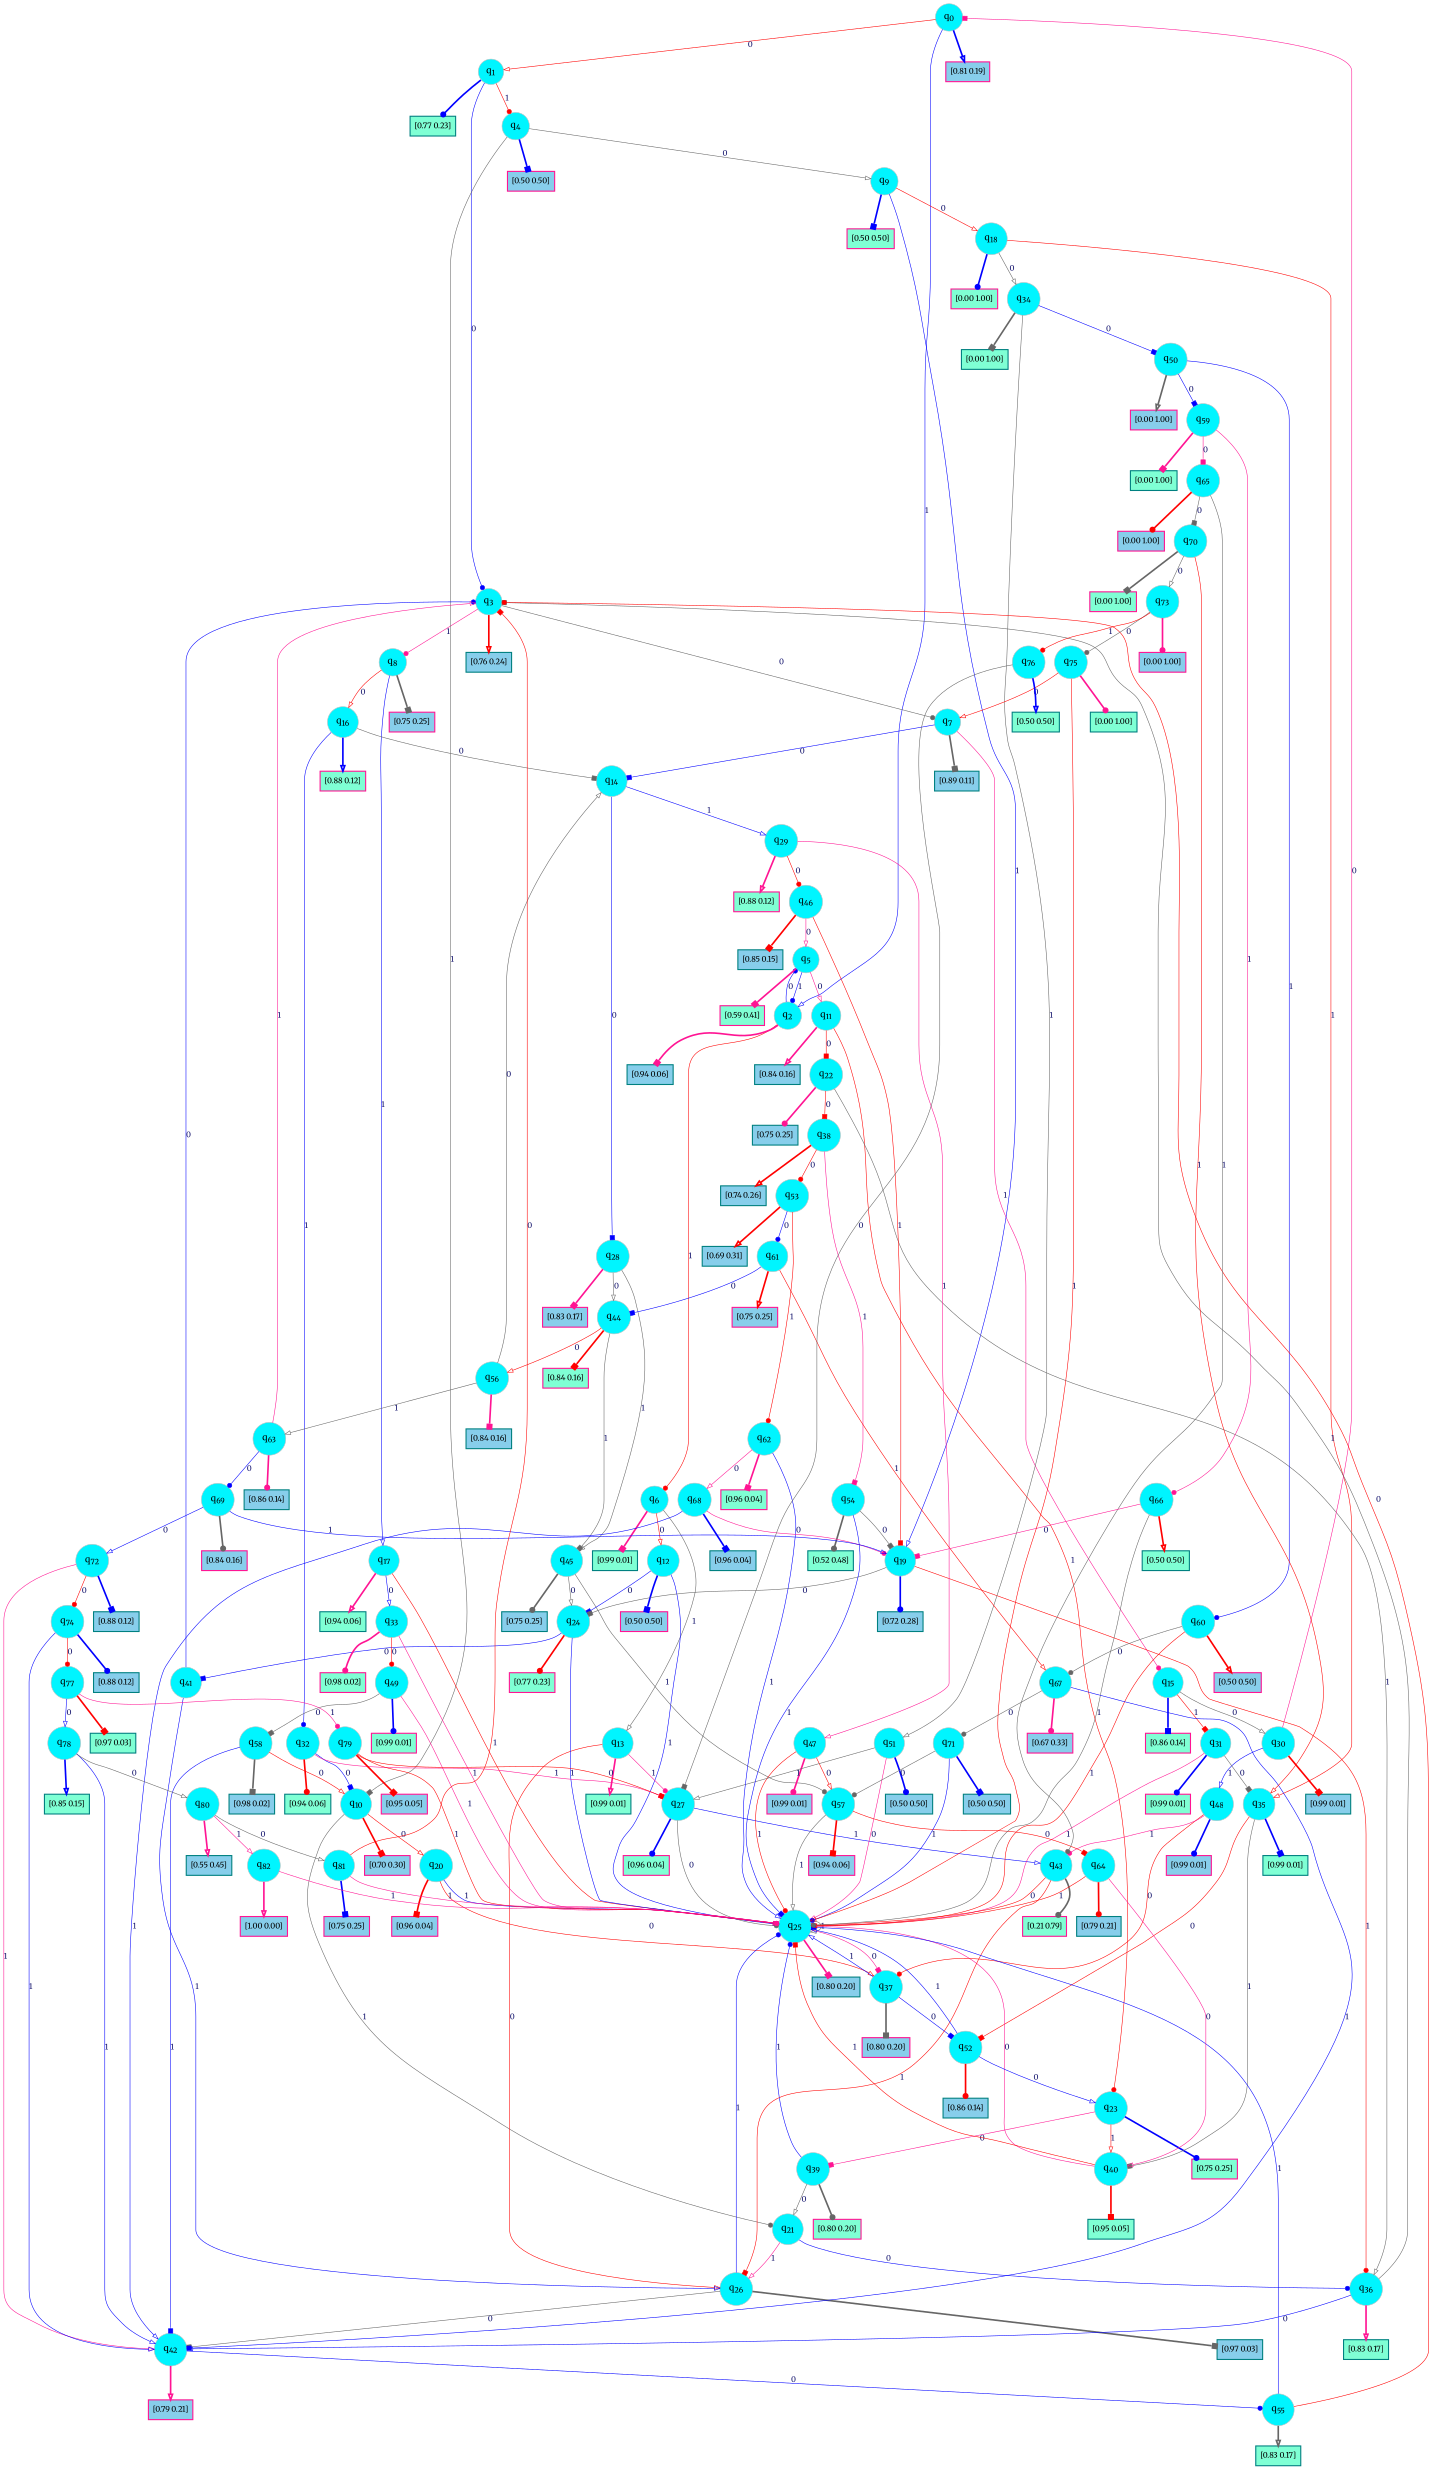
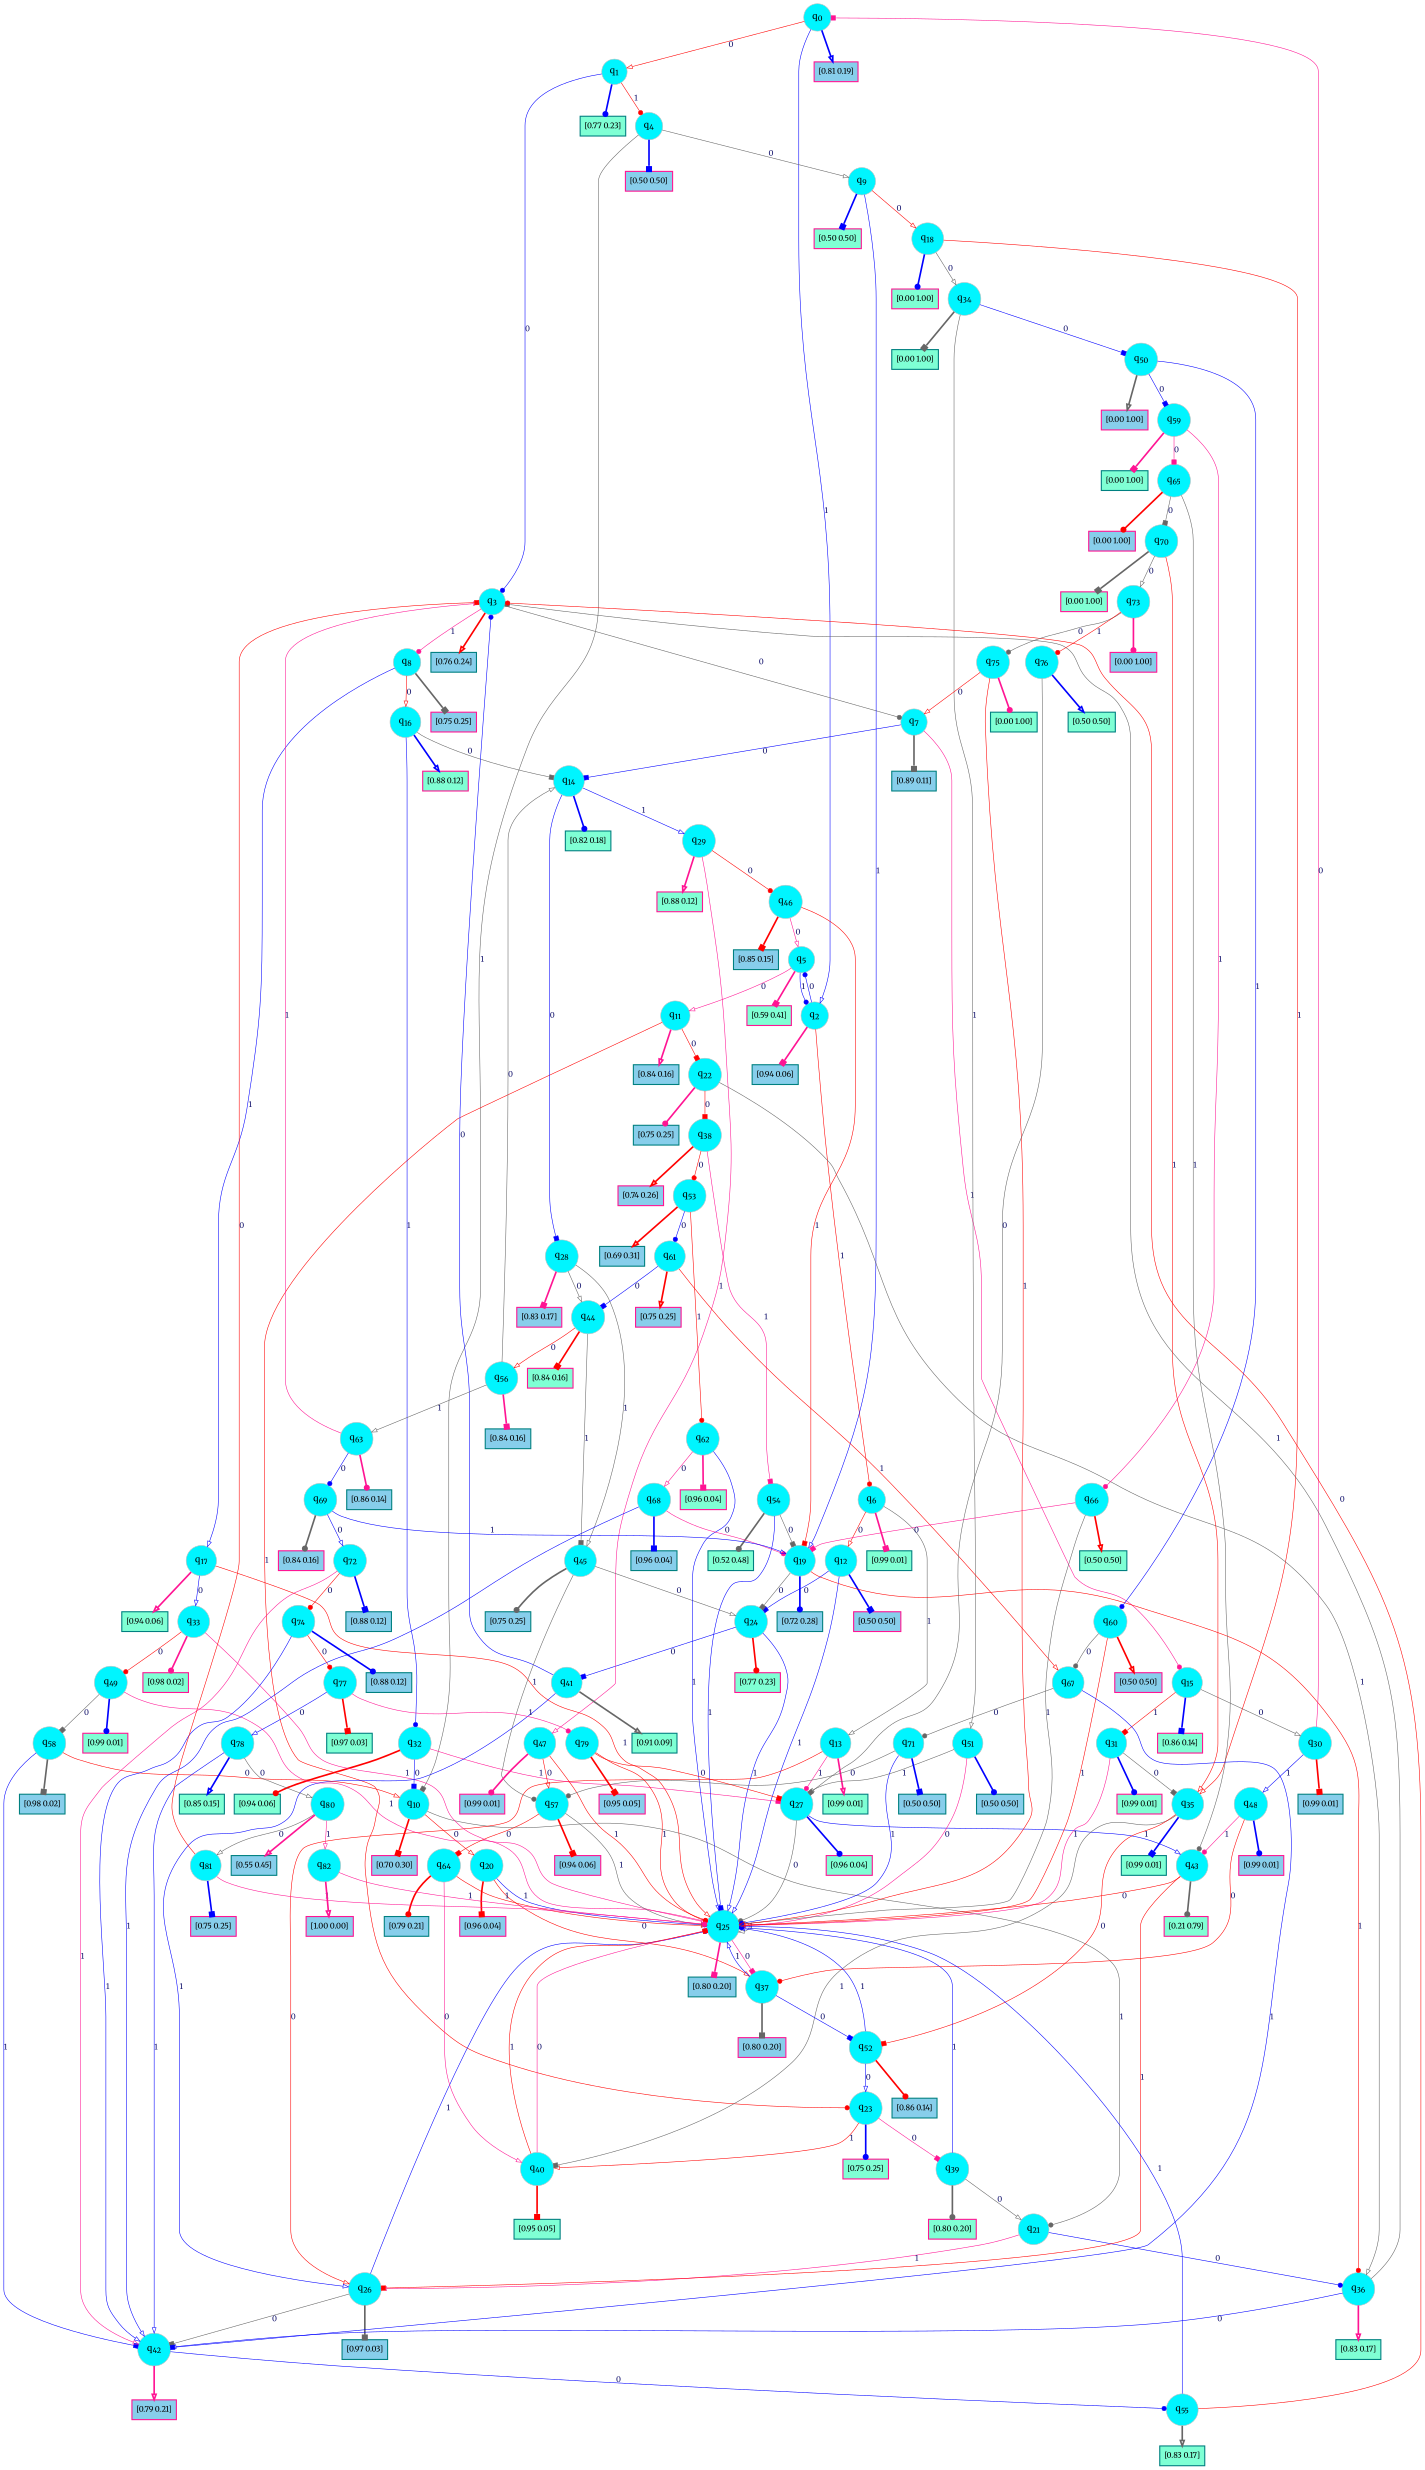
none -> (588, 841)
(743, 1196) -> (641, 1196)
none -> (654, 1743)
(1050, 1743) -> none
